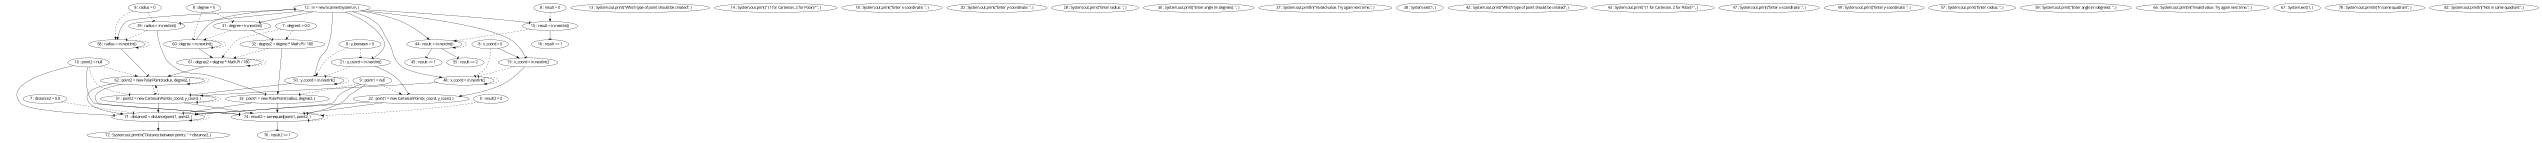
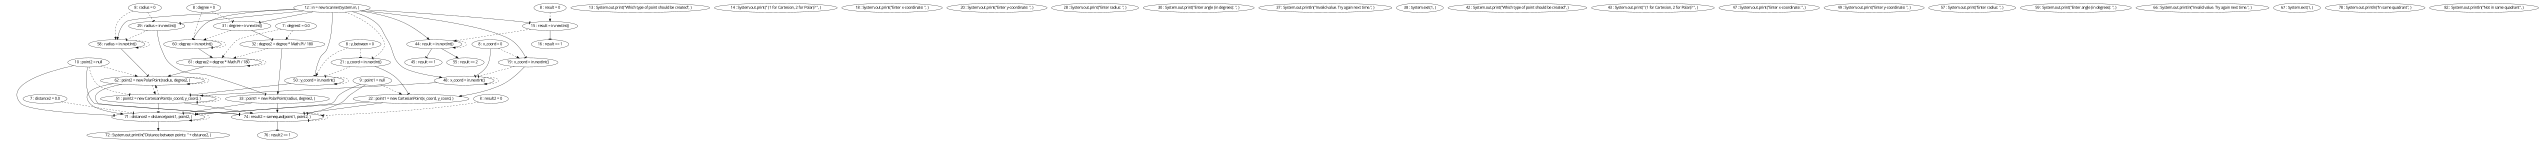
(241, 14) -> (240, 14)
(376, 30) -> (376, 30)
(449, 53) -> (449, 53)
(508, 53) -> (508, 53)
(488, 65) -> (488, 65)
(153, 89) -> (153, 89)
(322, 91) -> none
(158, 107) -> (158, 107)
